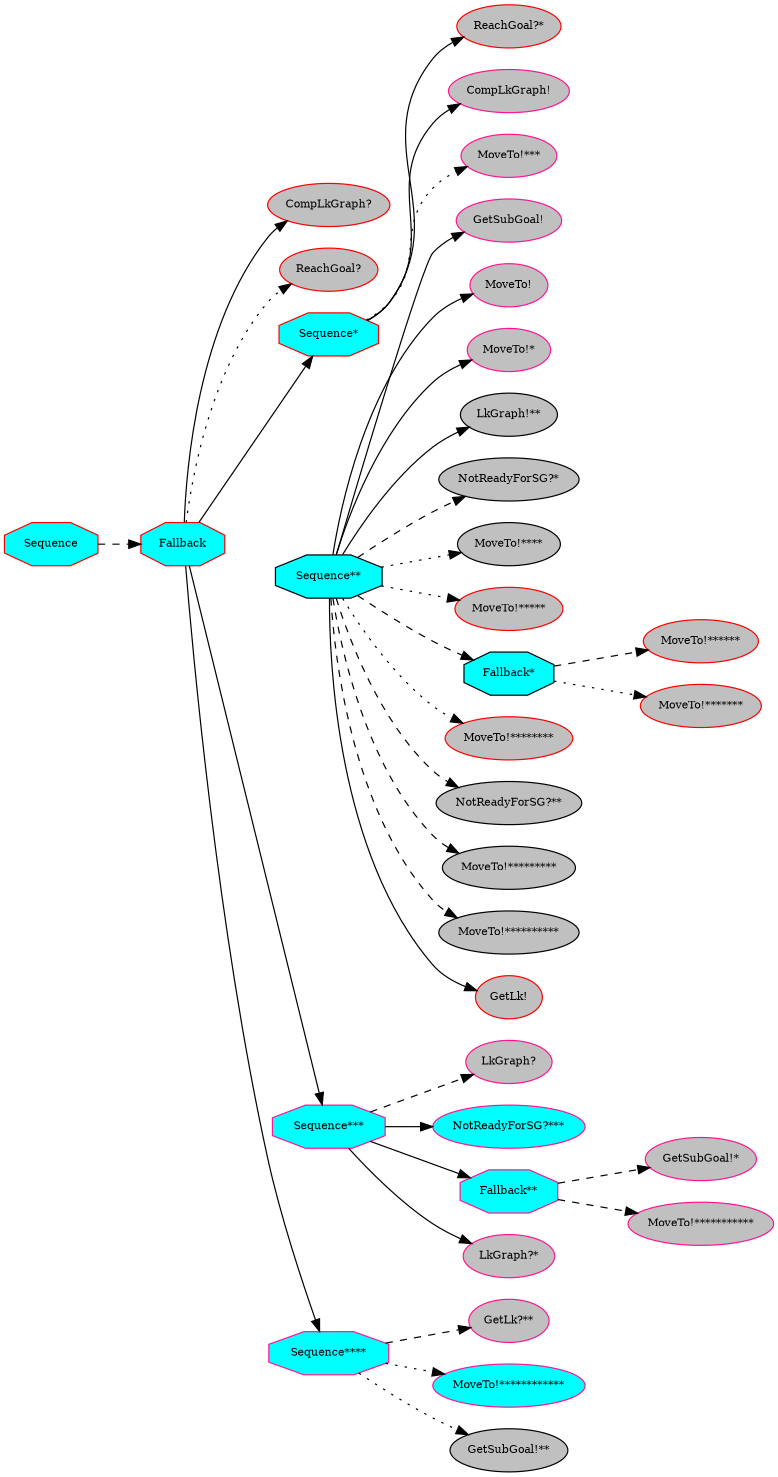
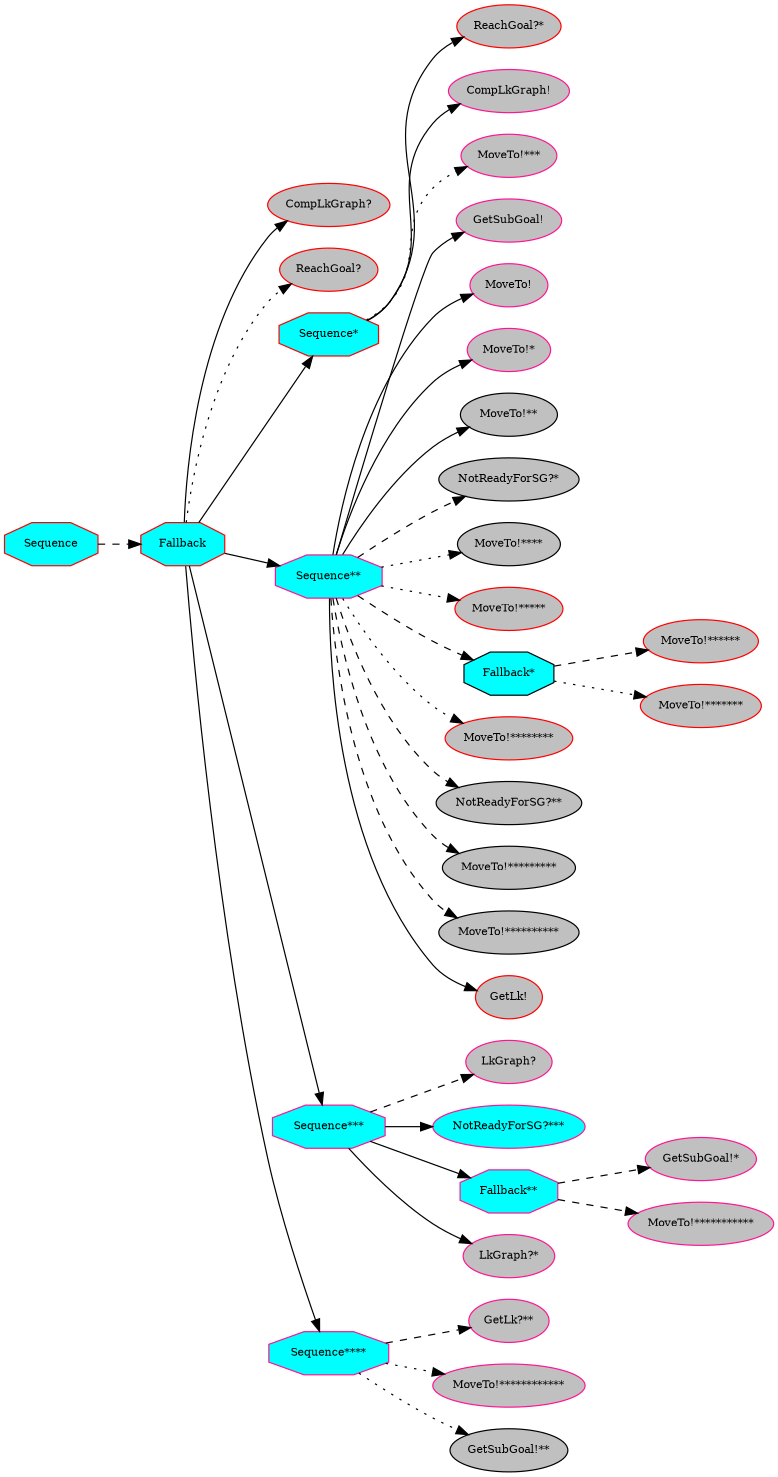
(509, 415) -> (509, 415)
none -> (246, 558)
(329, 577) -> (329, 577)
(509, 1386) -> (509, 1386)
